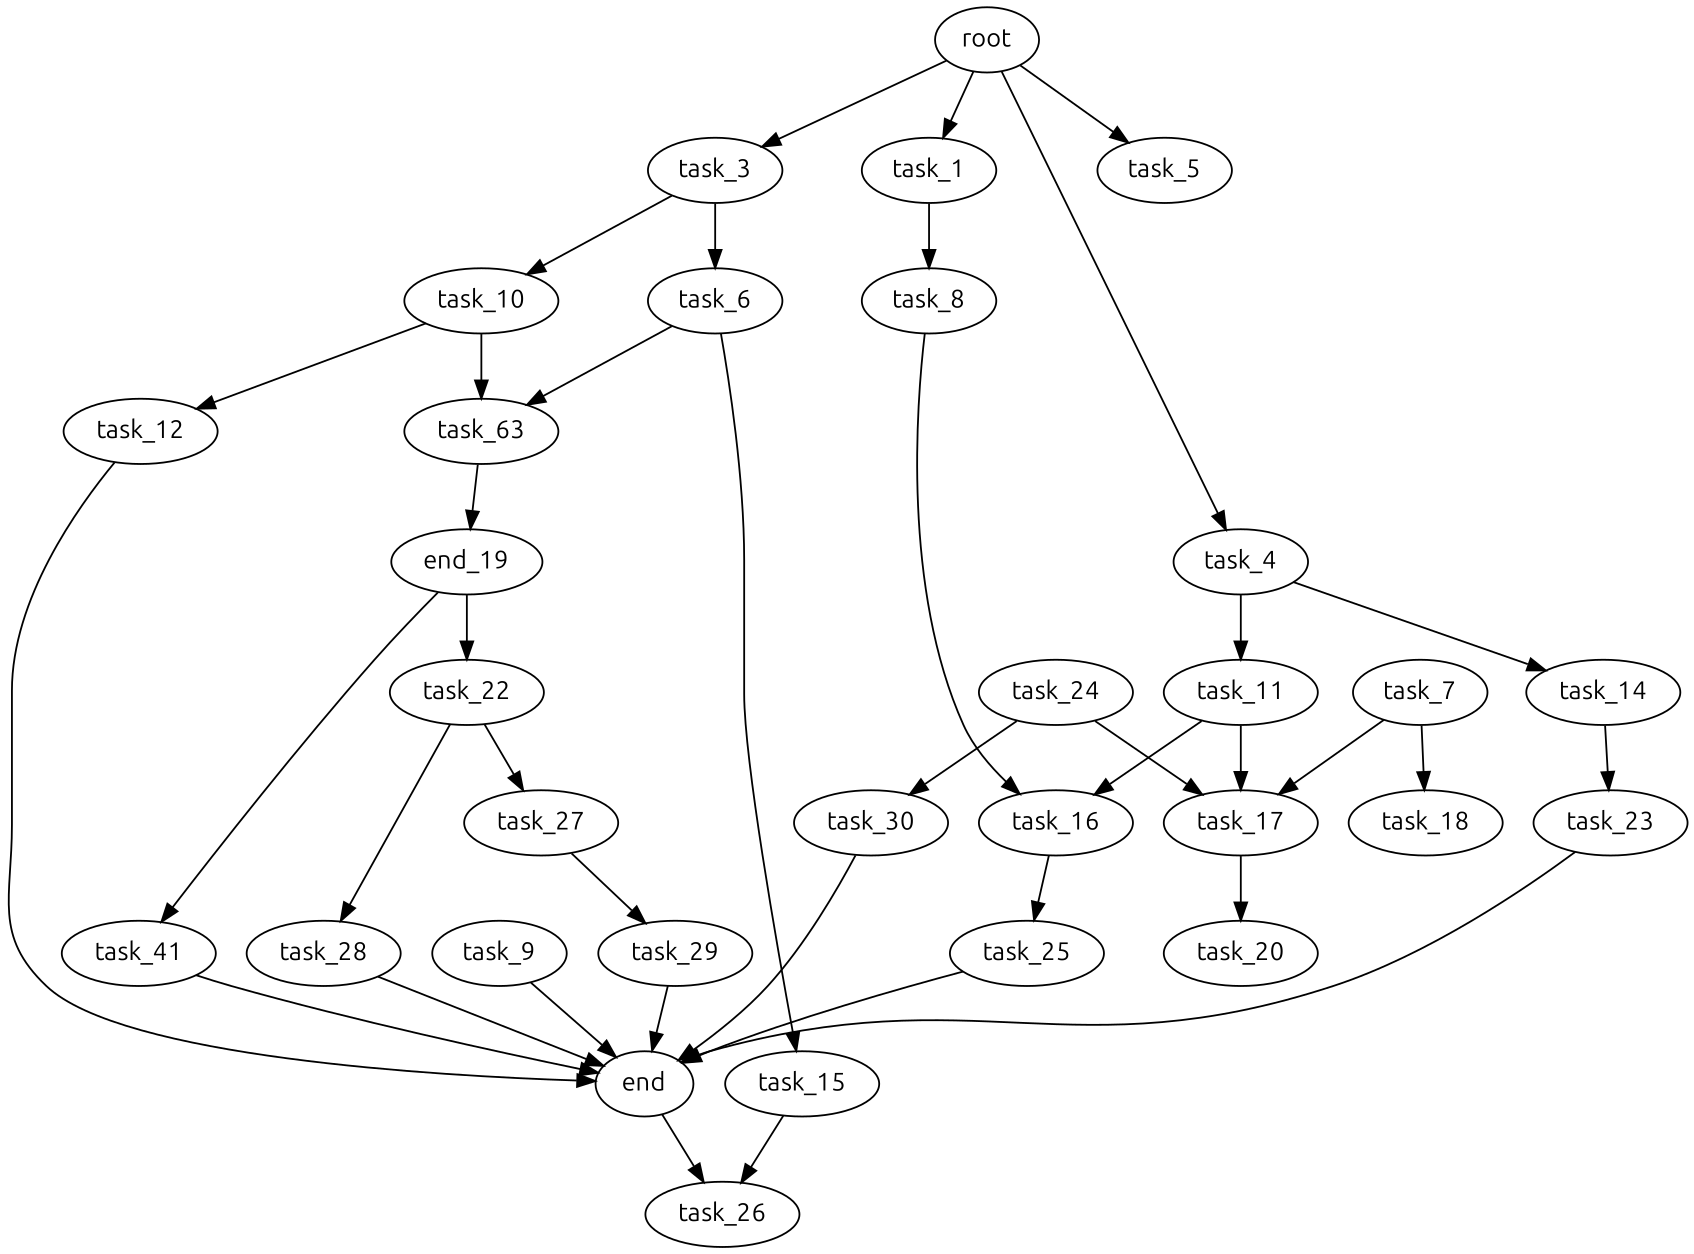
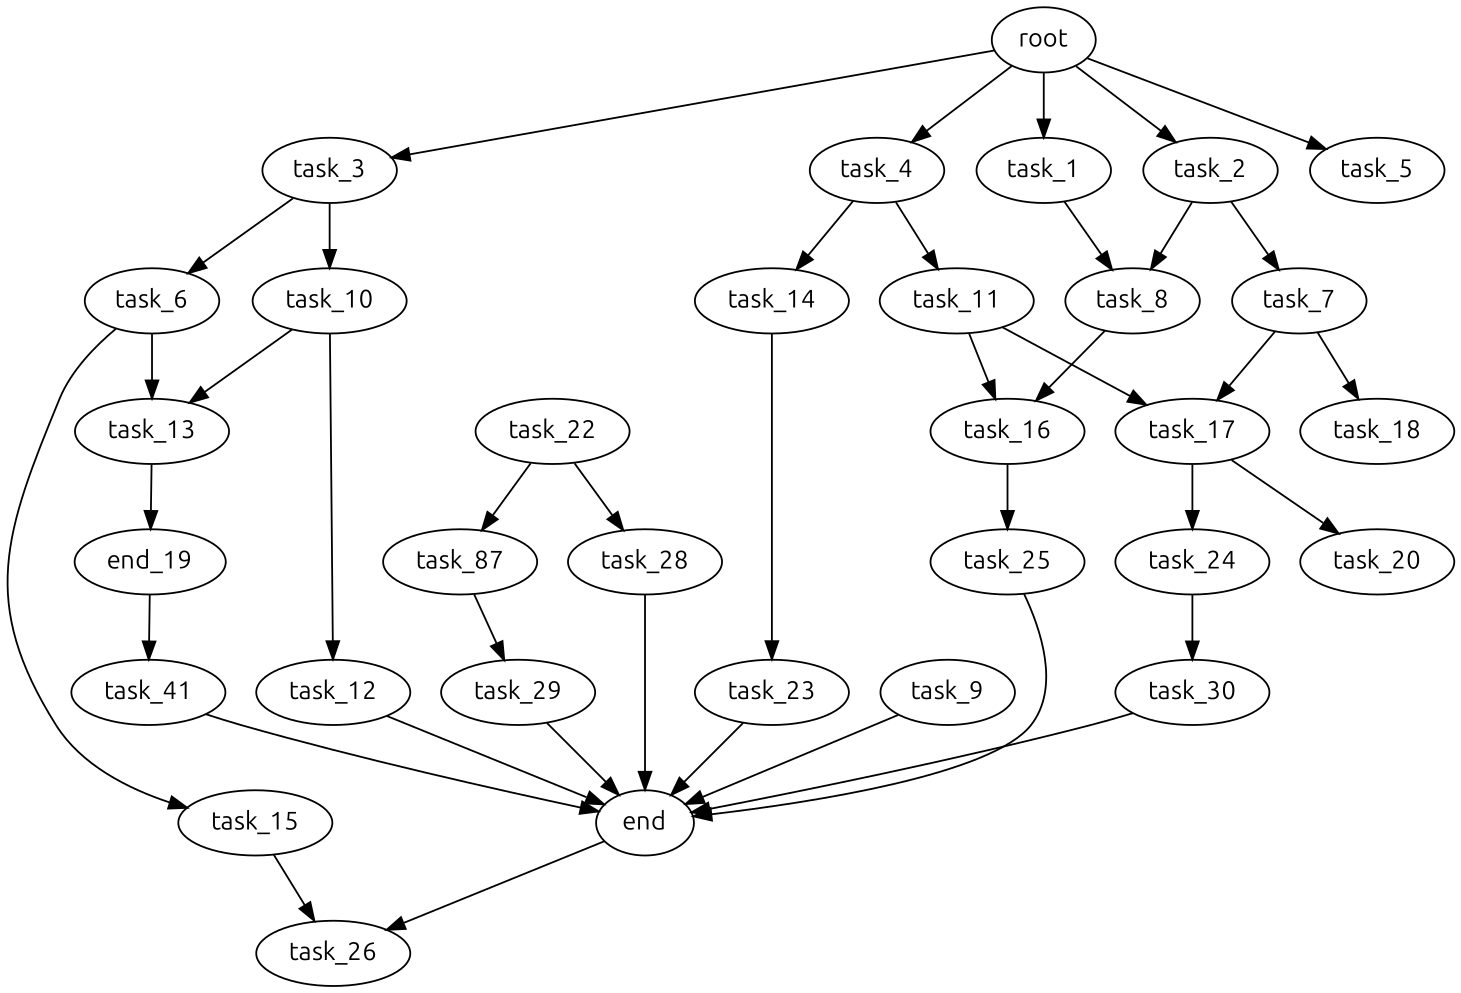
none -> (1211, 170)
(481, 431) -> (152, 431)
(467, 618) -> none
(1139, 751) -> (1192, 488)
(541, 823) -> (460, 562)
